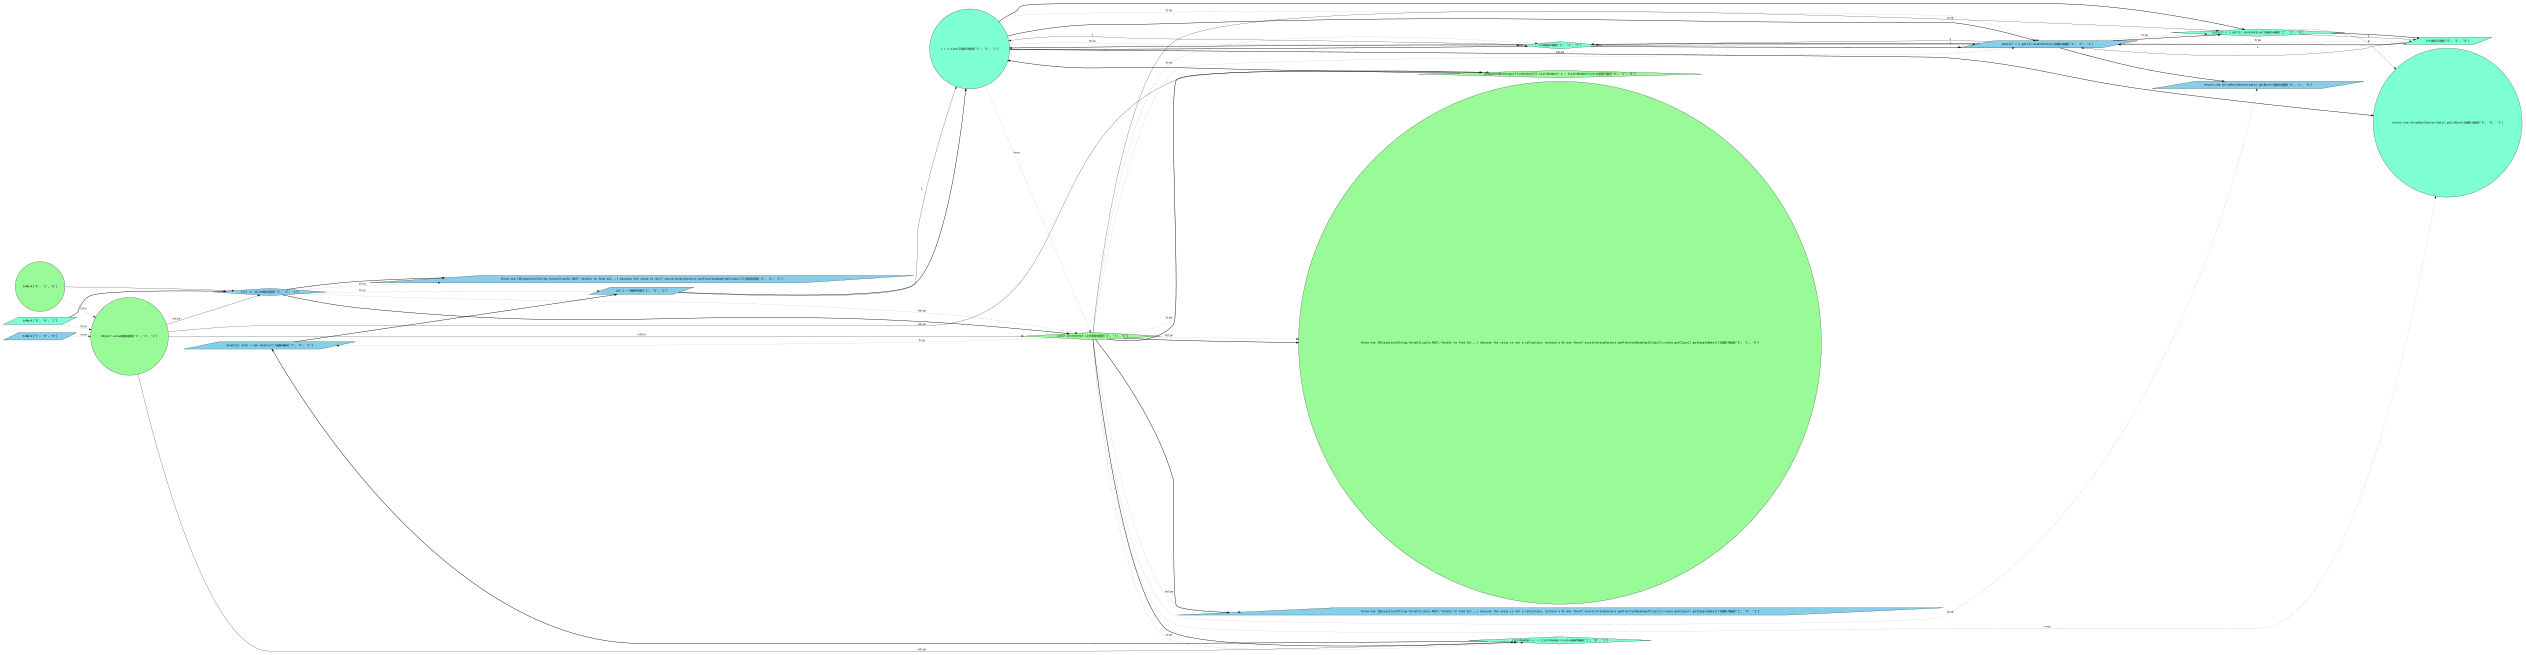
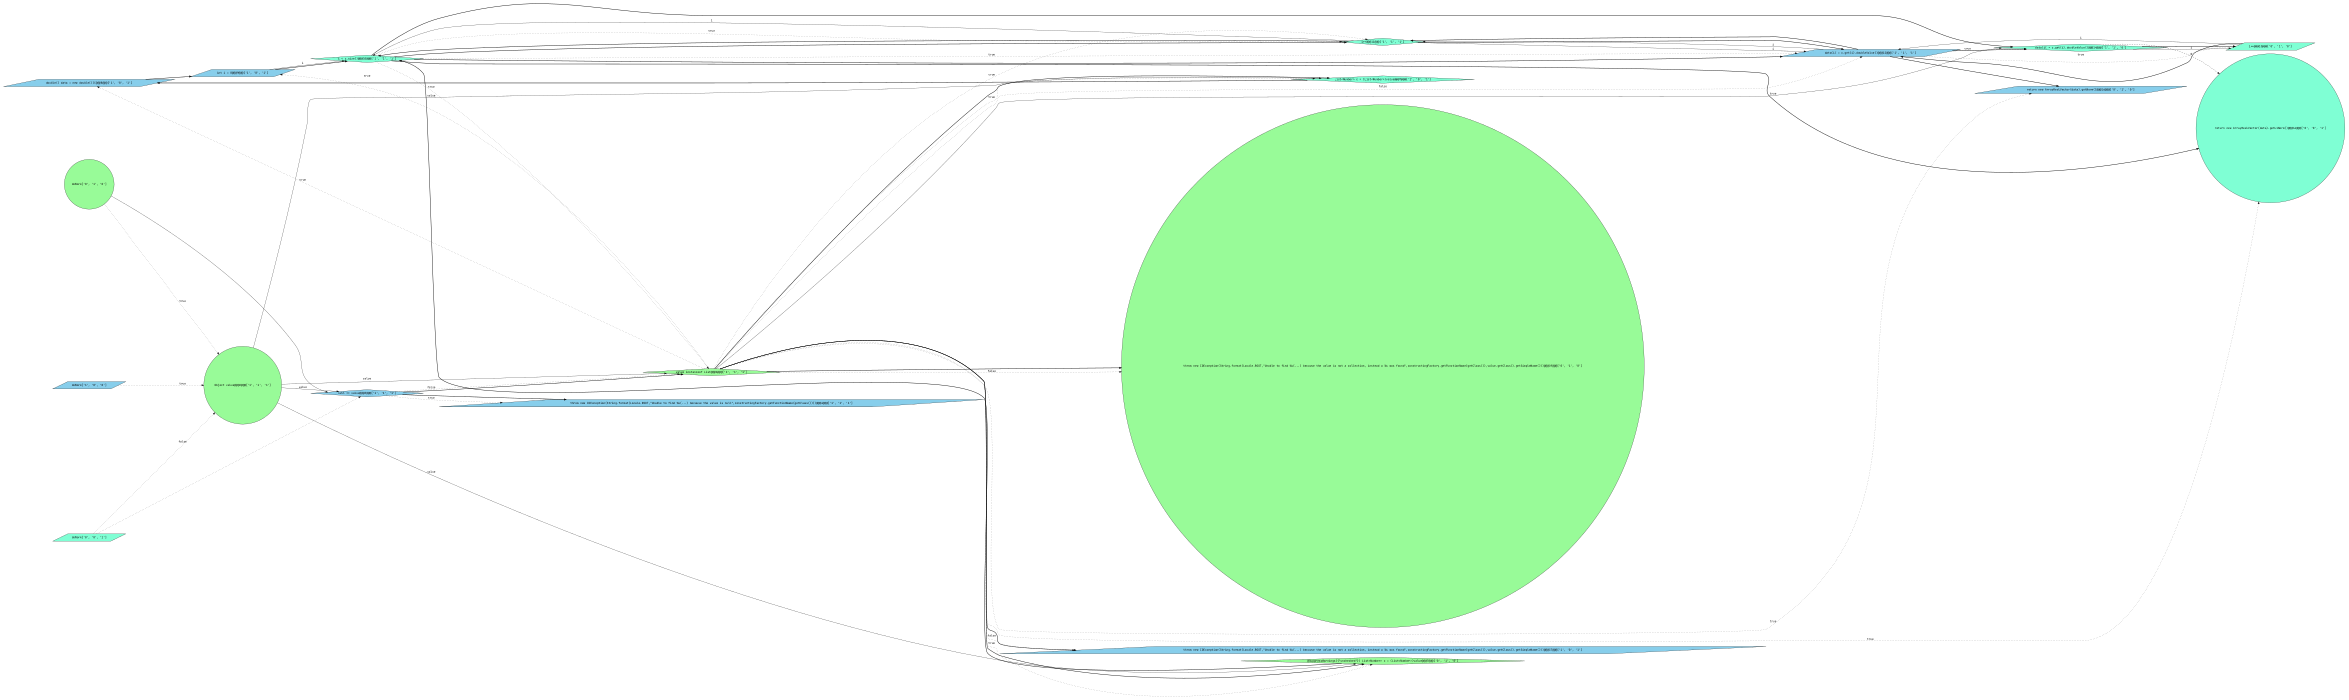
(970, 49) -> (367, 59)
(141, 291) -> (228, 466)
(461, 292) -> (526, 173)
(84, 327) -> (183, 442)
